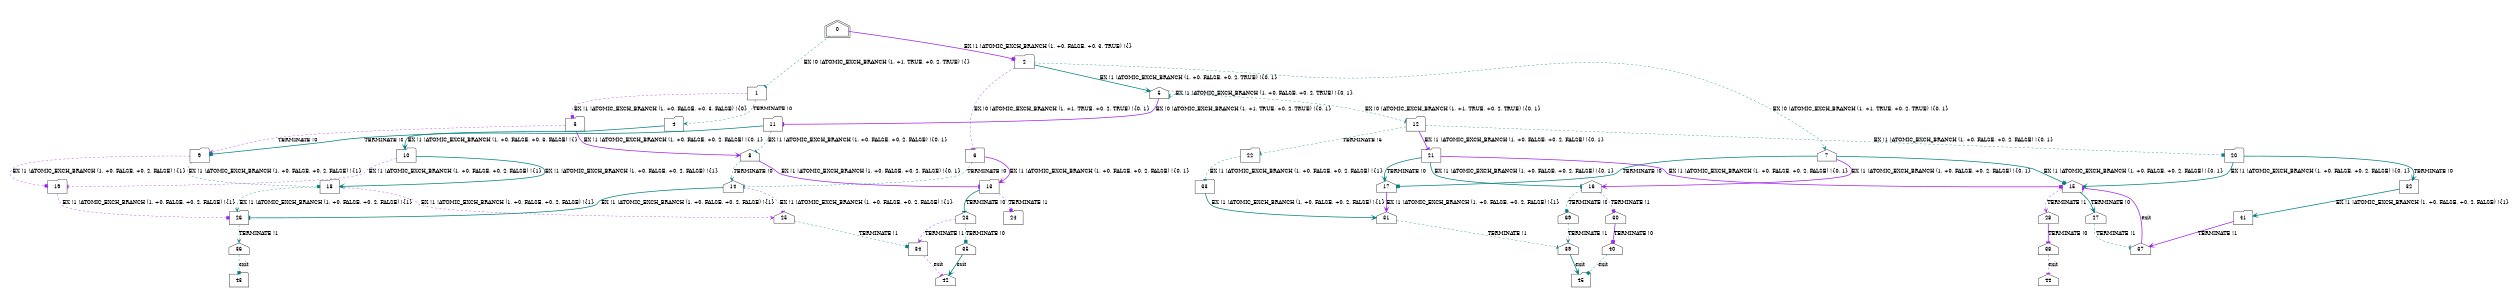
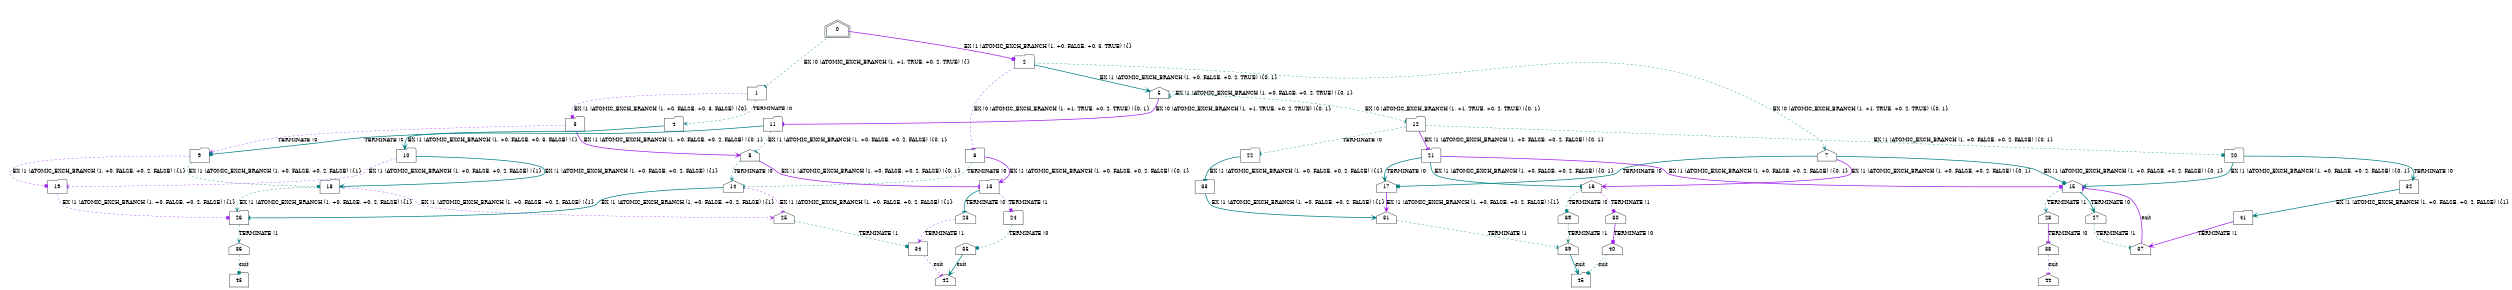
(1362, 140) -> (1362, 140)
(1219, 162) -> (1219, 162)
(2050, 196) -> (2050, 196)
(966, 231) -> (999, 241)
